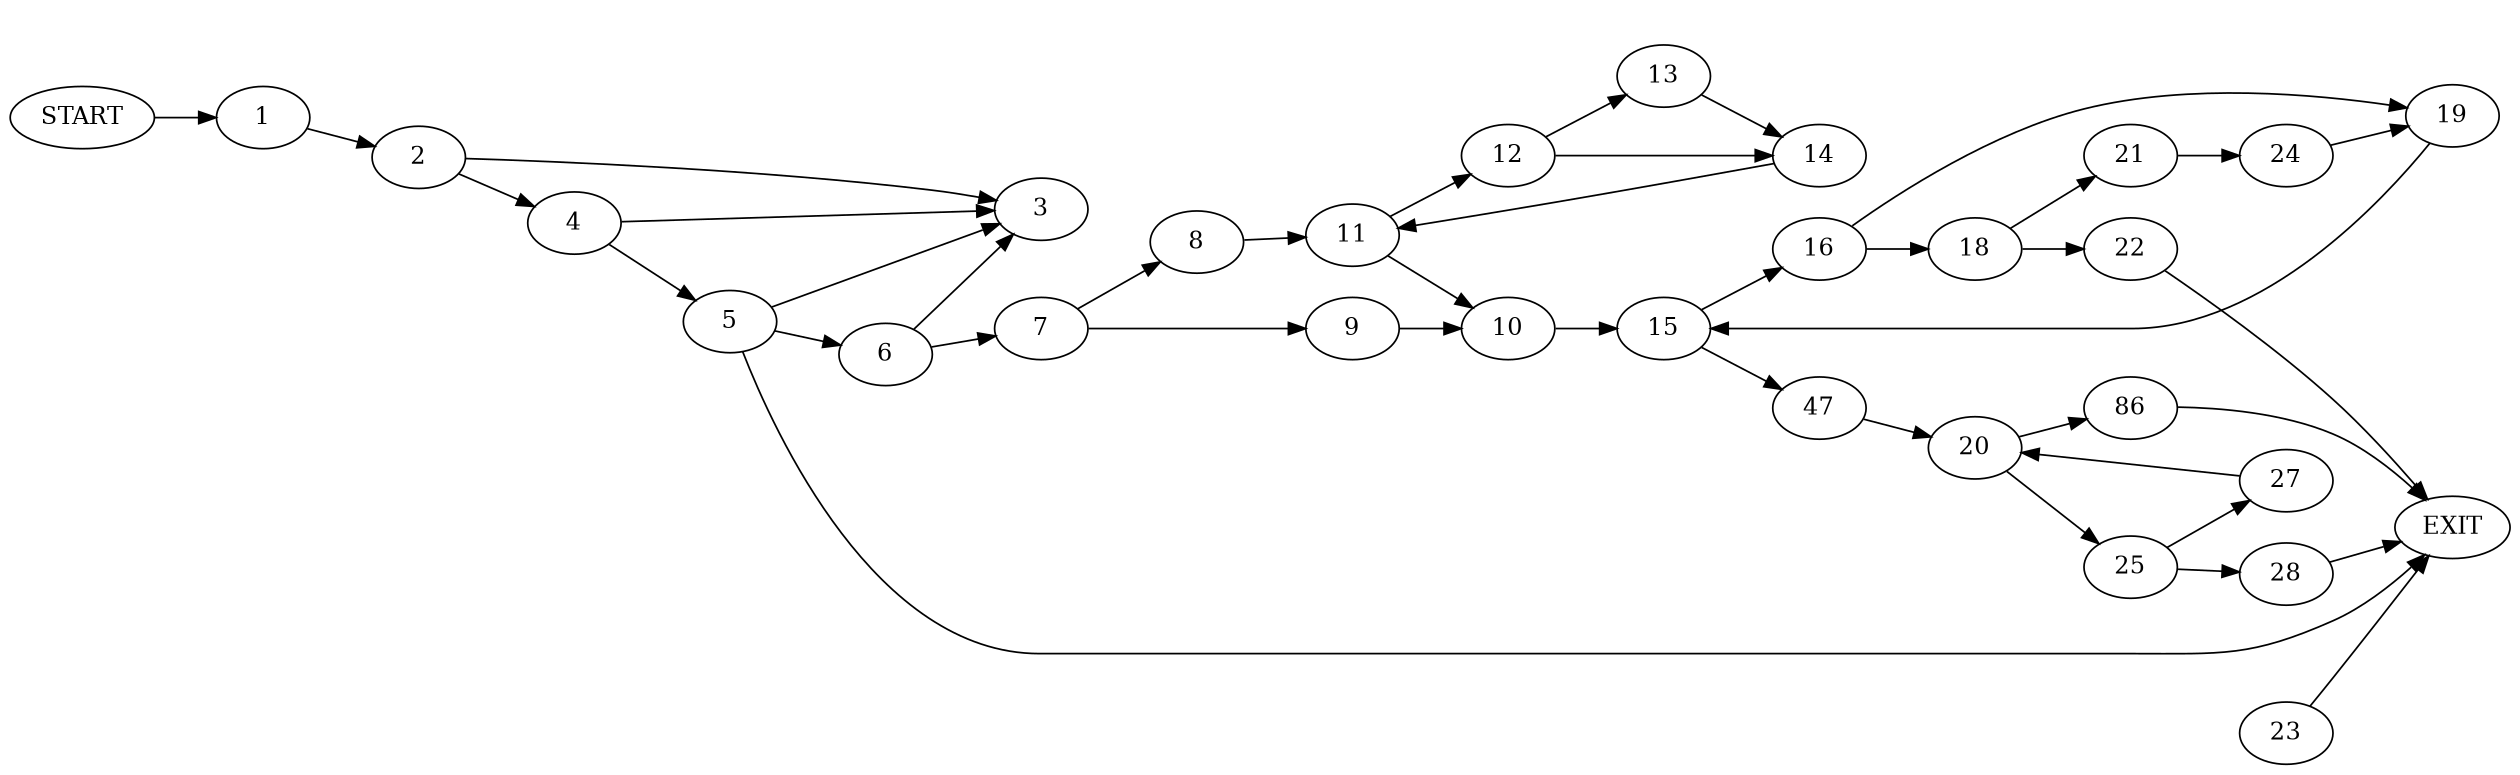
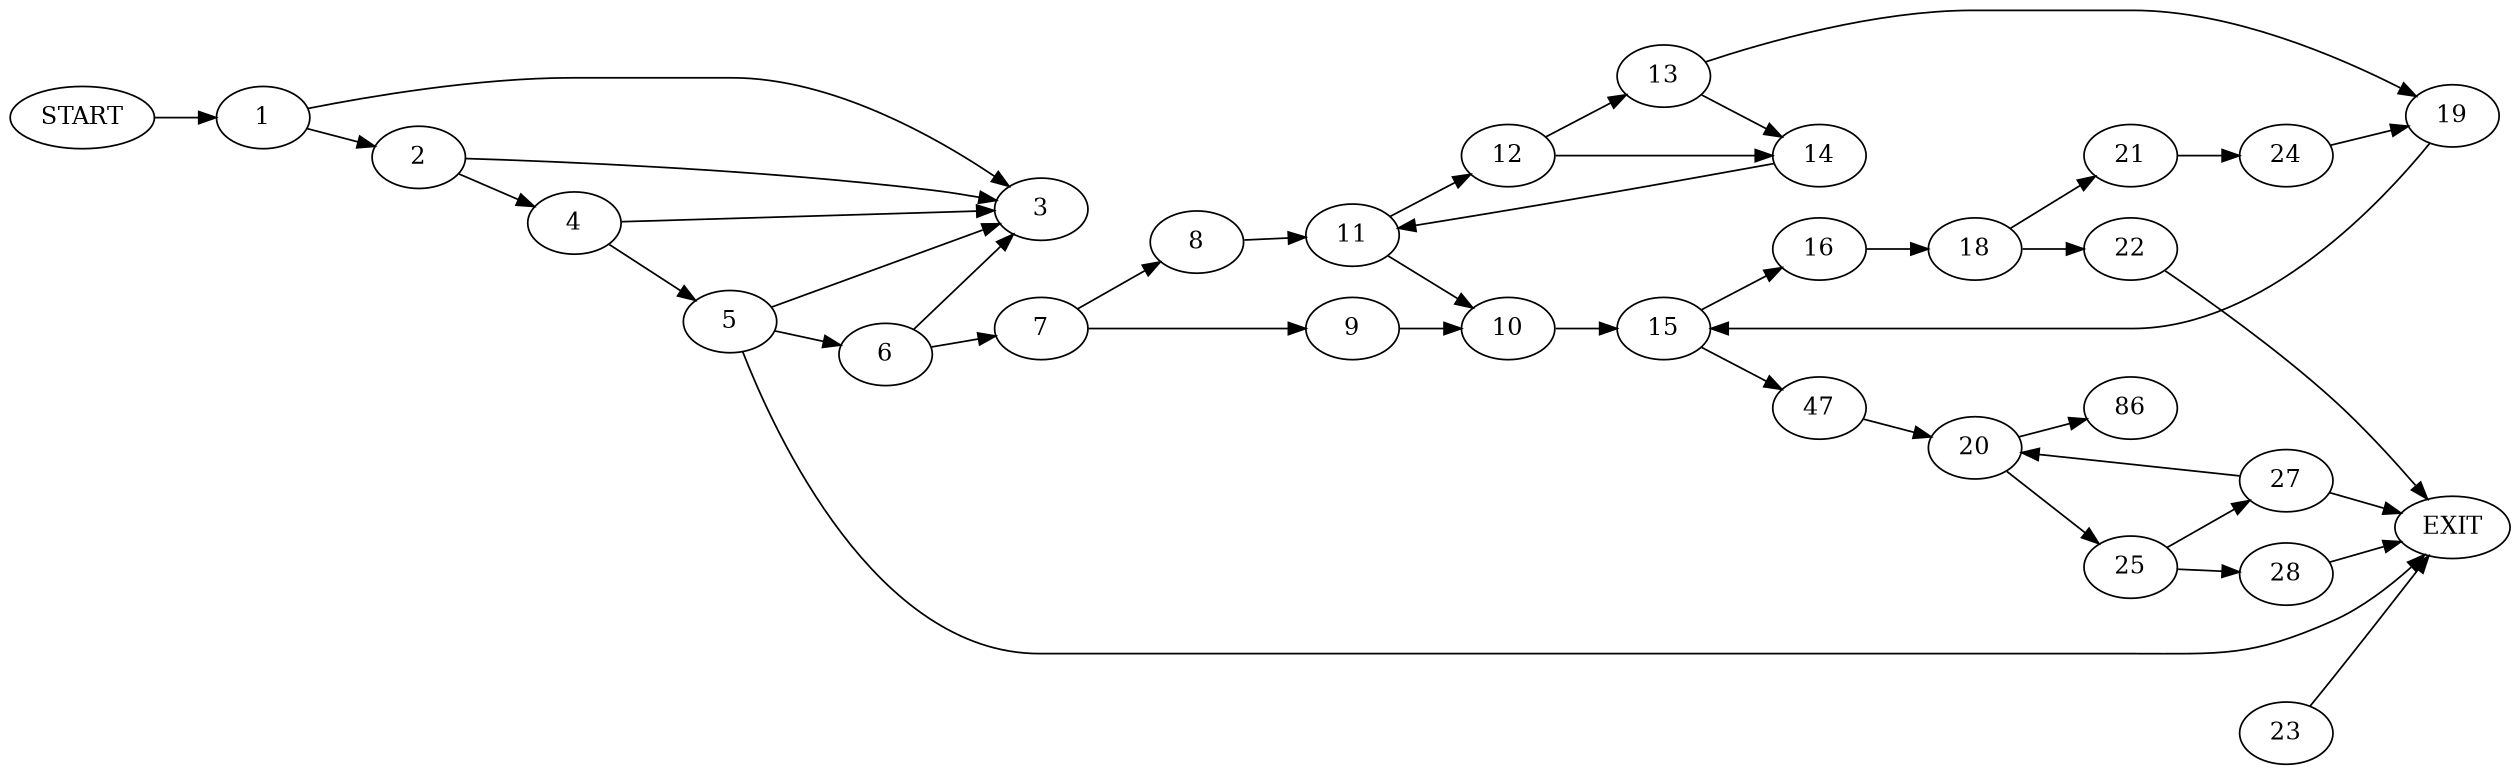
none -> (661, 78)
(2107, 104) -> (2057, 10)
(2304, 424) -> (2357, 500)
